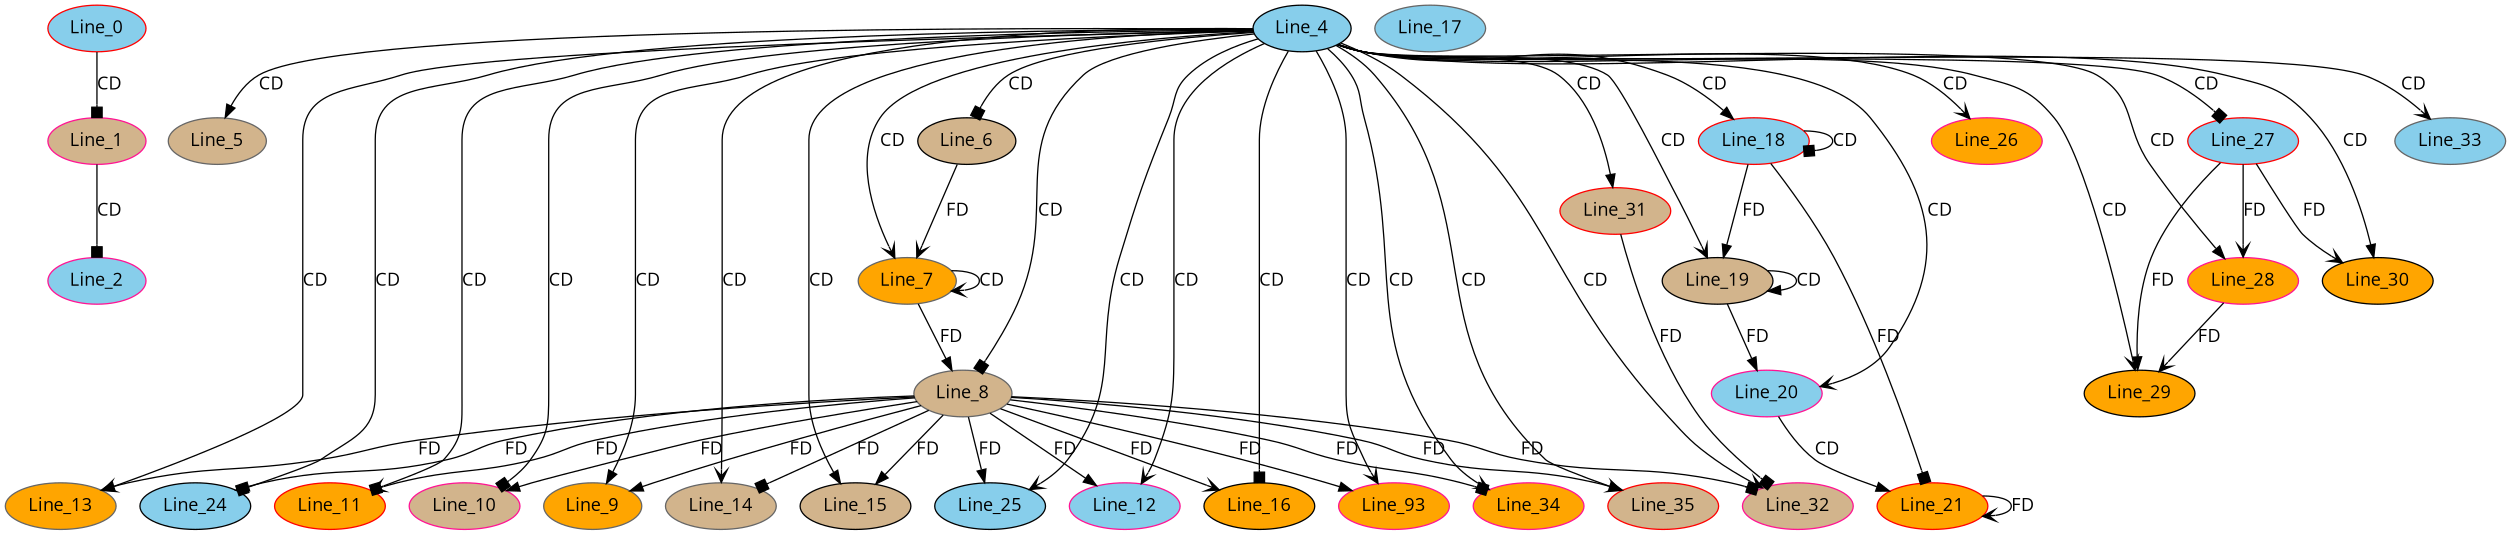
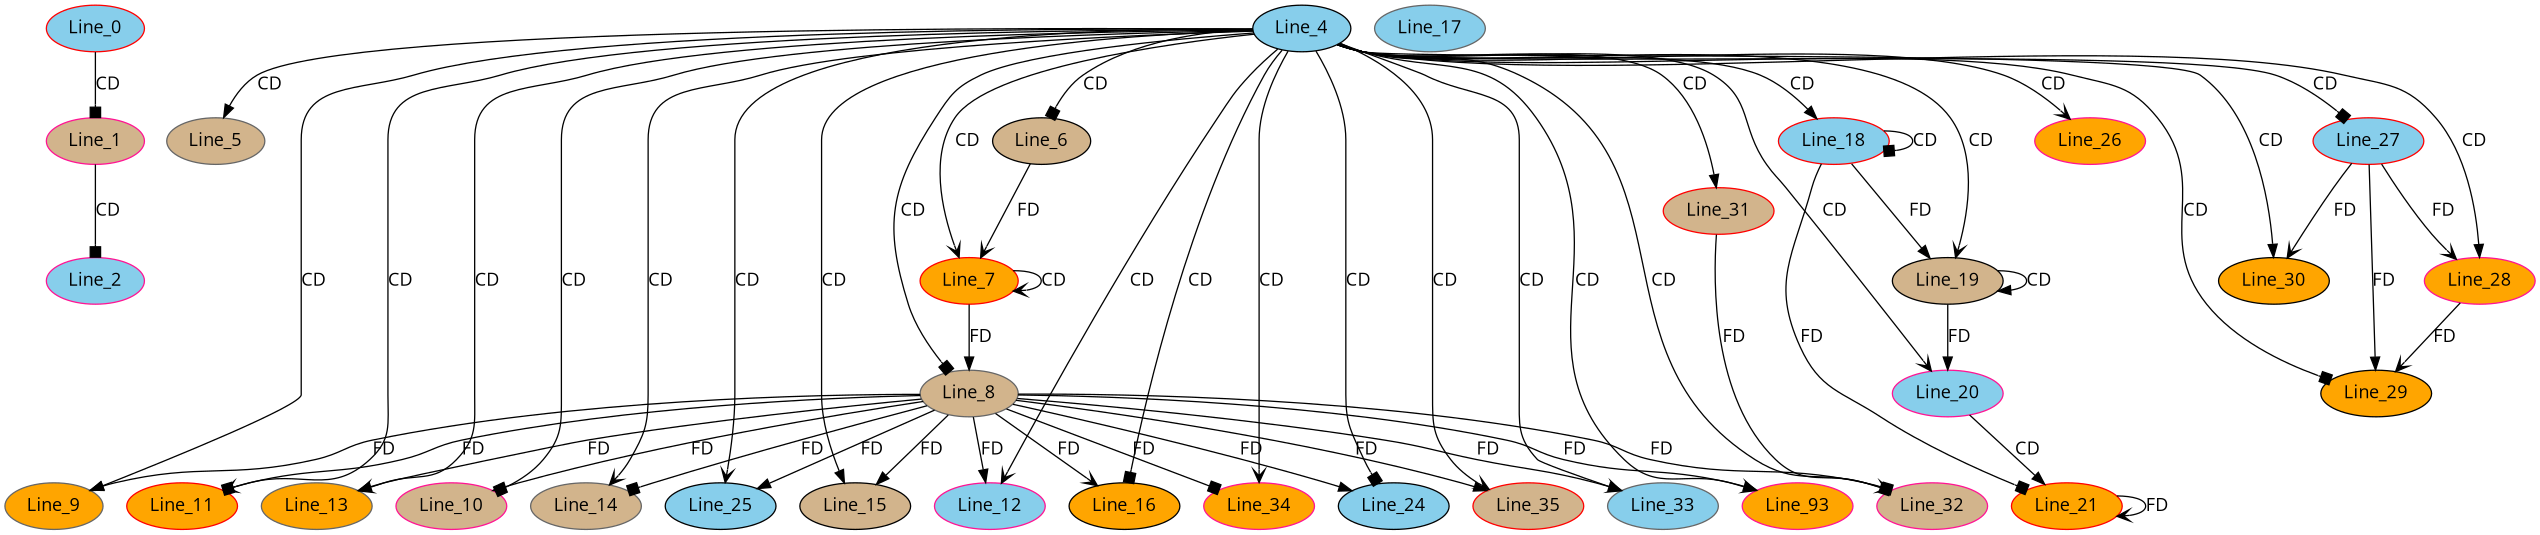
(1951, 71) -> (2035, 69)
(907, 281) -> (969, 281)
none -> (1315, 430)
